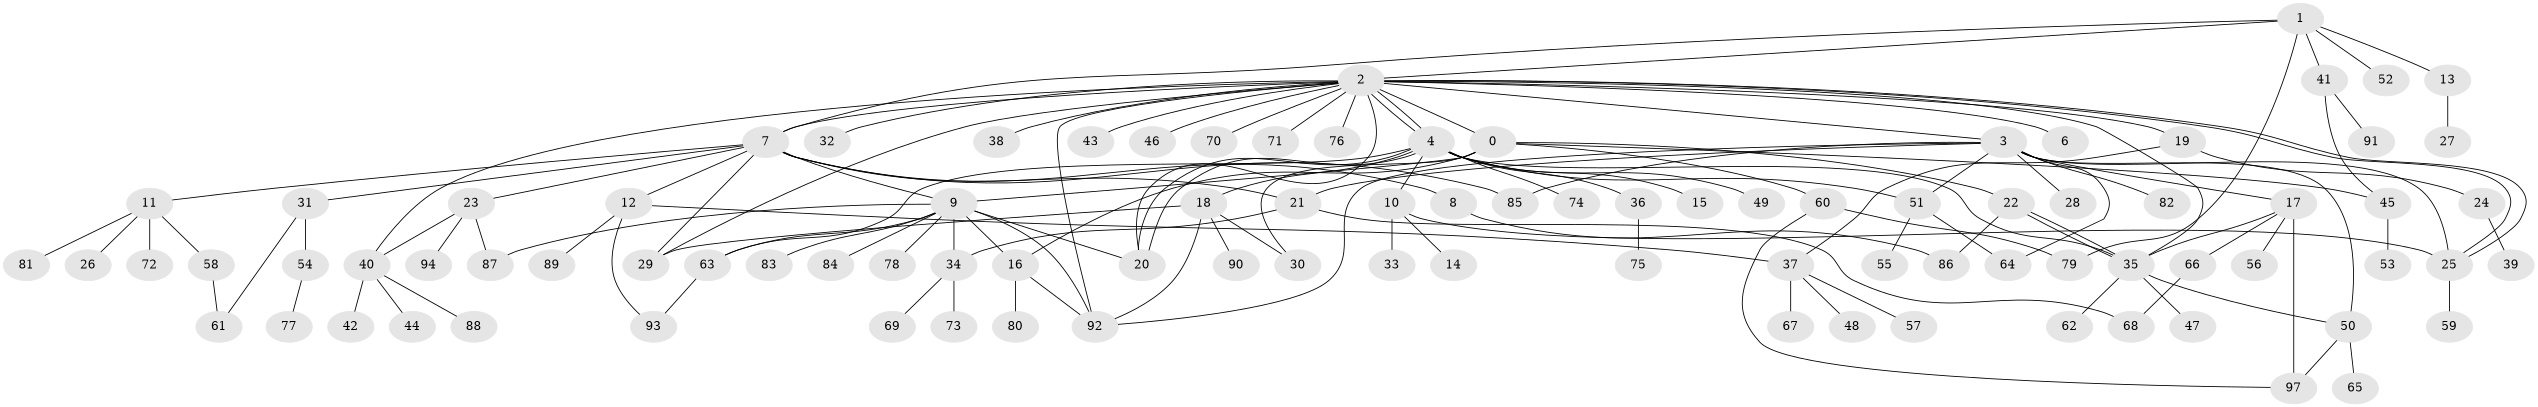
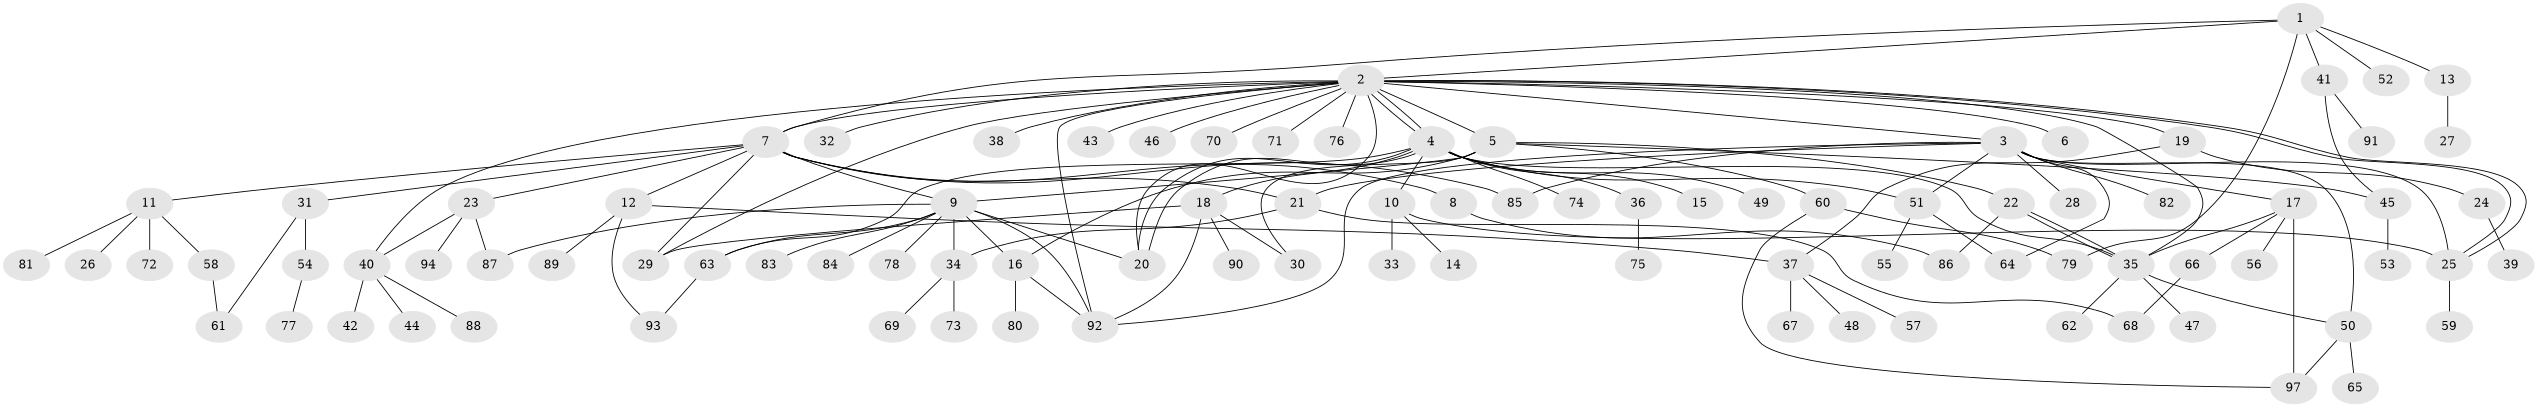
(1493, 142) -> (1493, 142)
